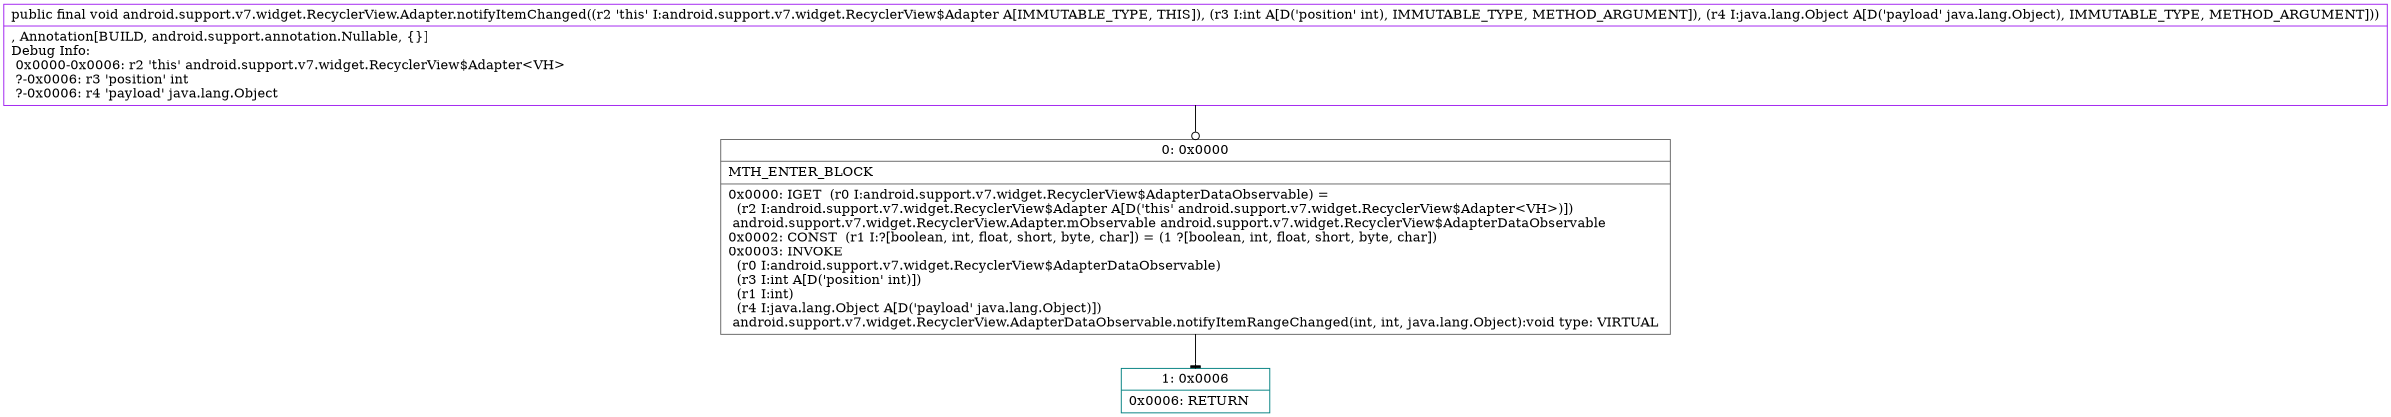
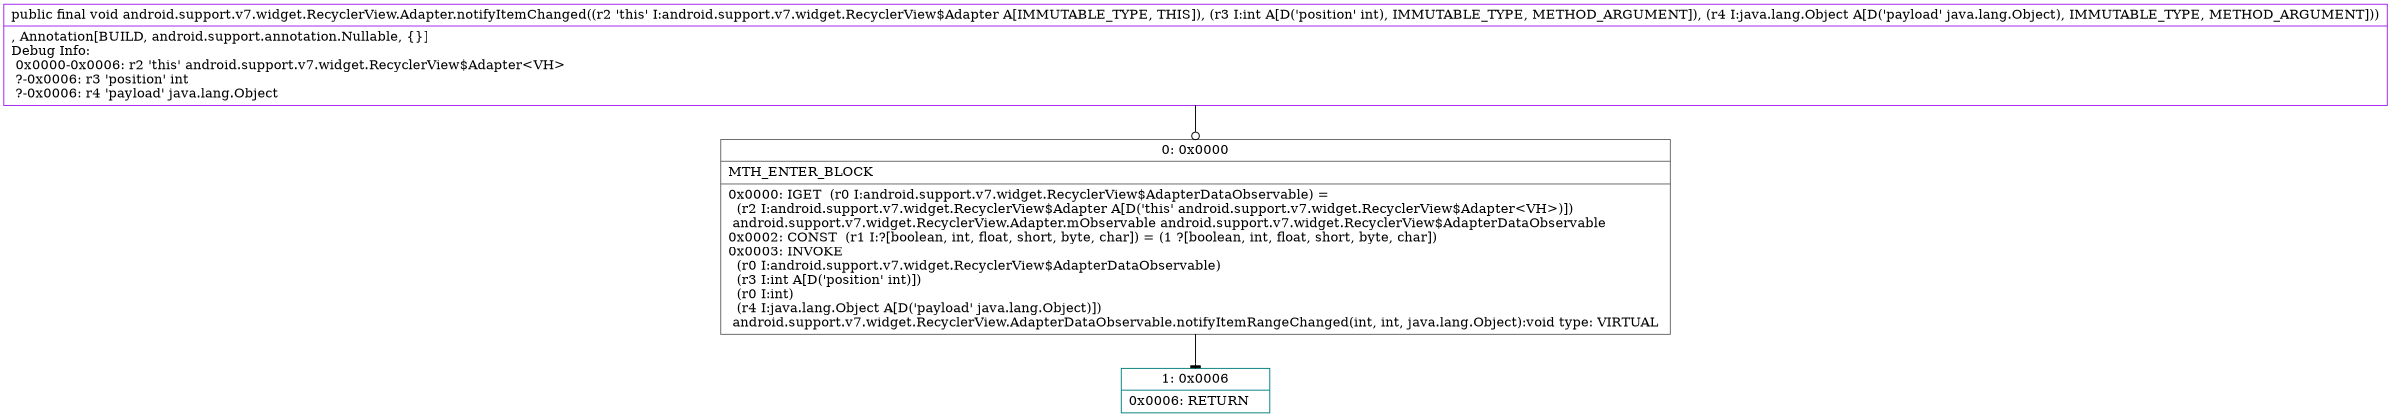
(761, 294) -> (761, 294)
